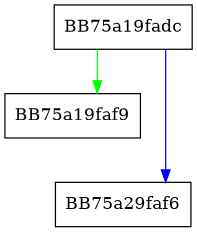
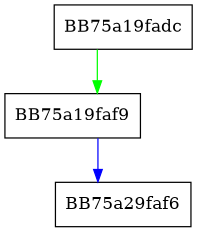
(166, 110) -> (98, 154)
